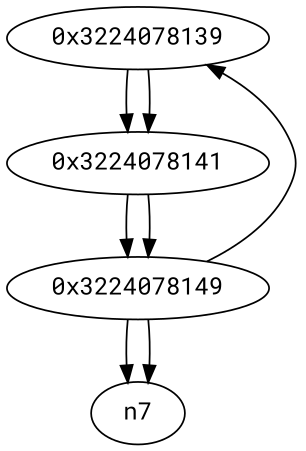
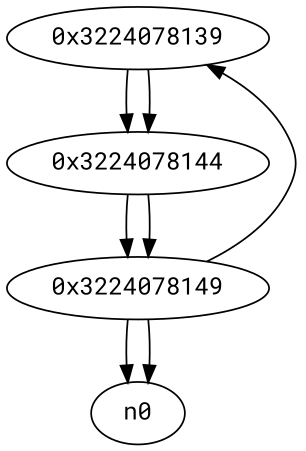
(138, 163) -> (138, 163)
(138, 413) -> (138, 413)
